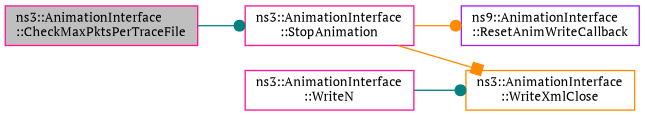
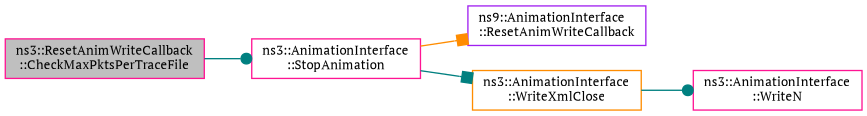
(101, 26) -> (105, 59)
(432, 26) -> (437, 44)
(434, 56) -> (440, 73)
(434, 90) -> (662, 90)
